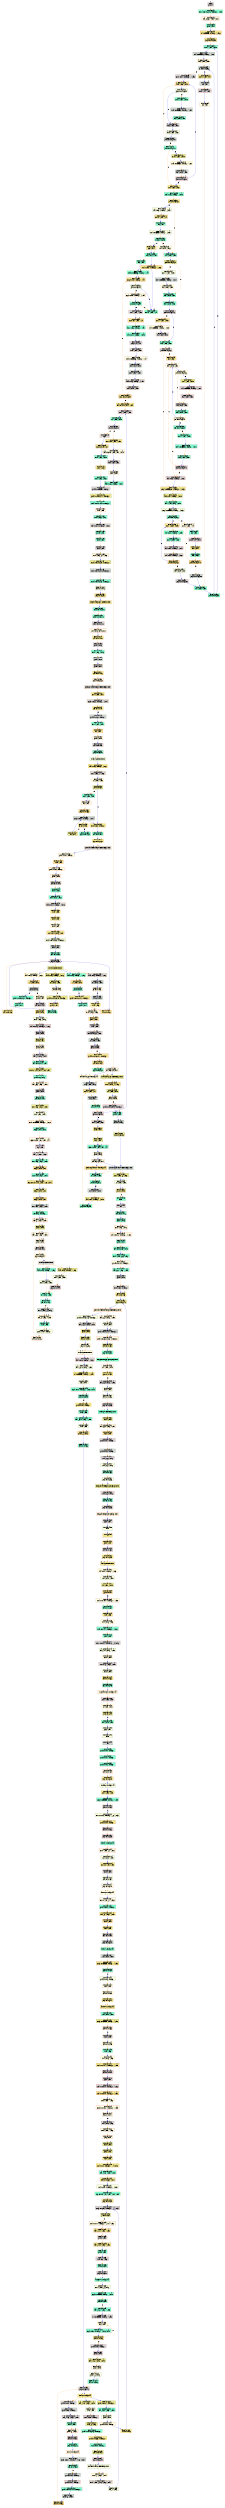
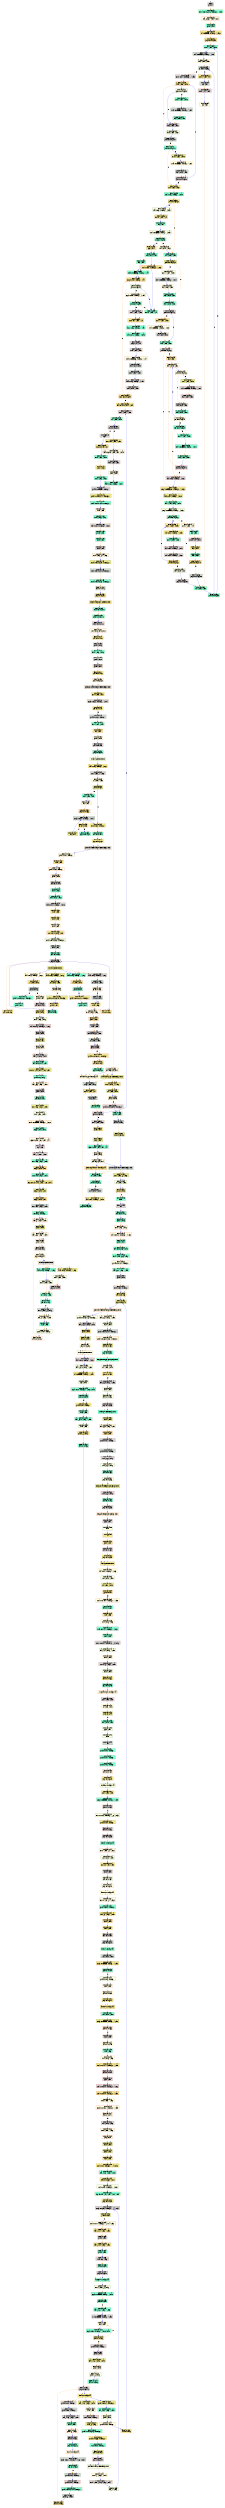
(174, 532) -> (174, 532)
